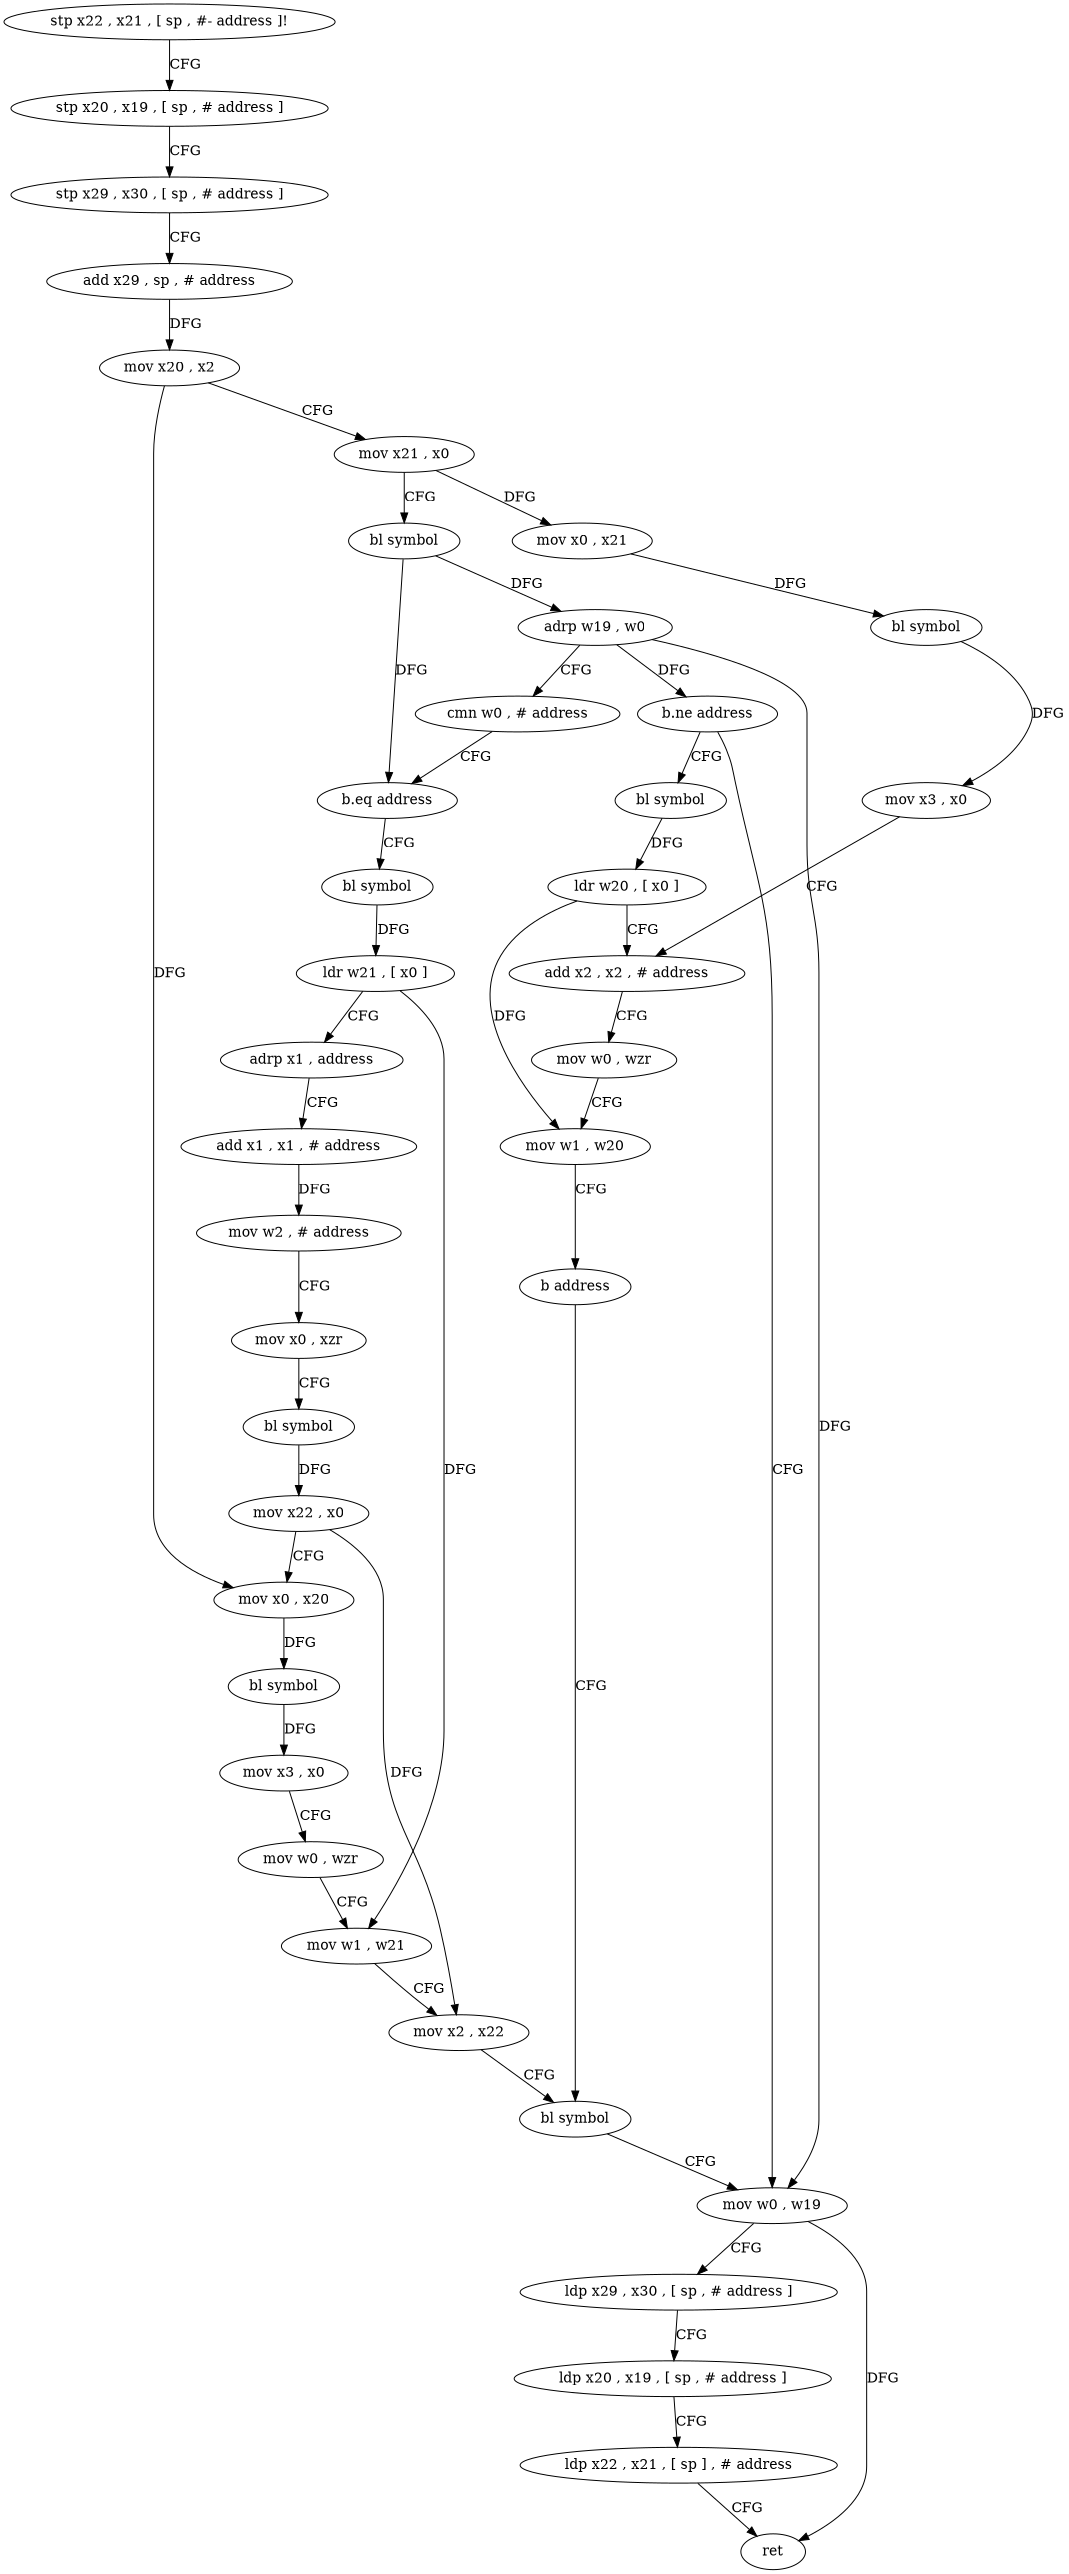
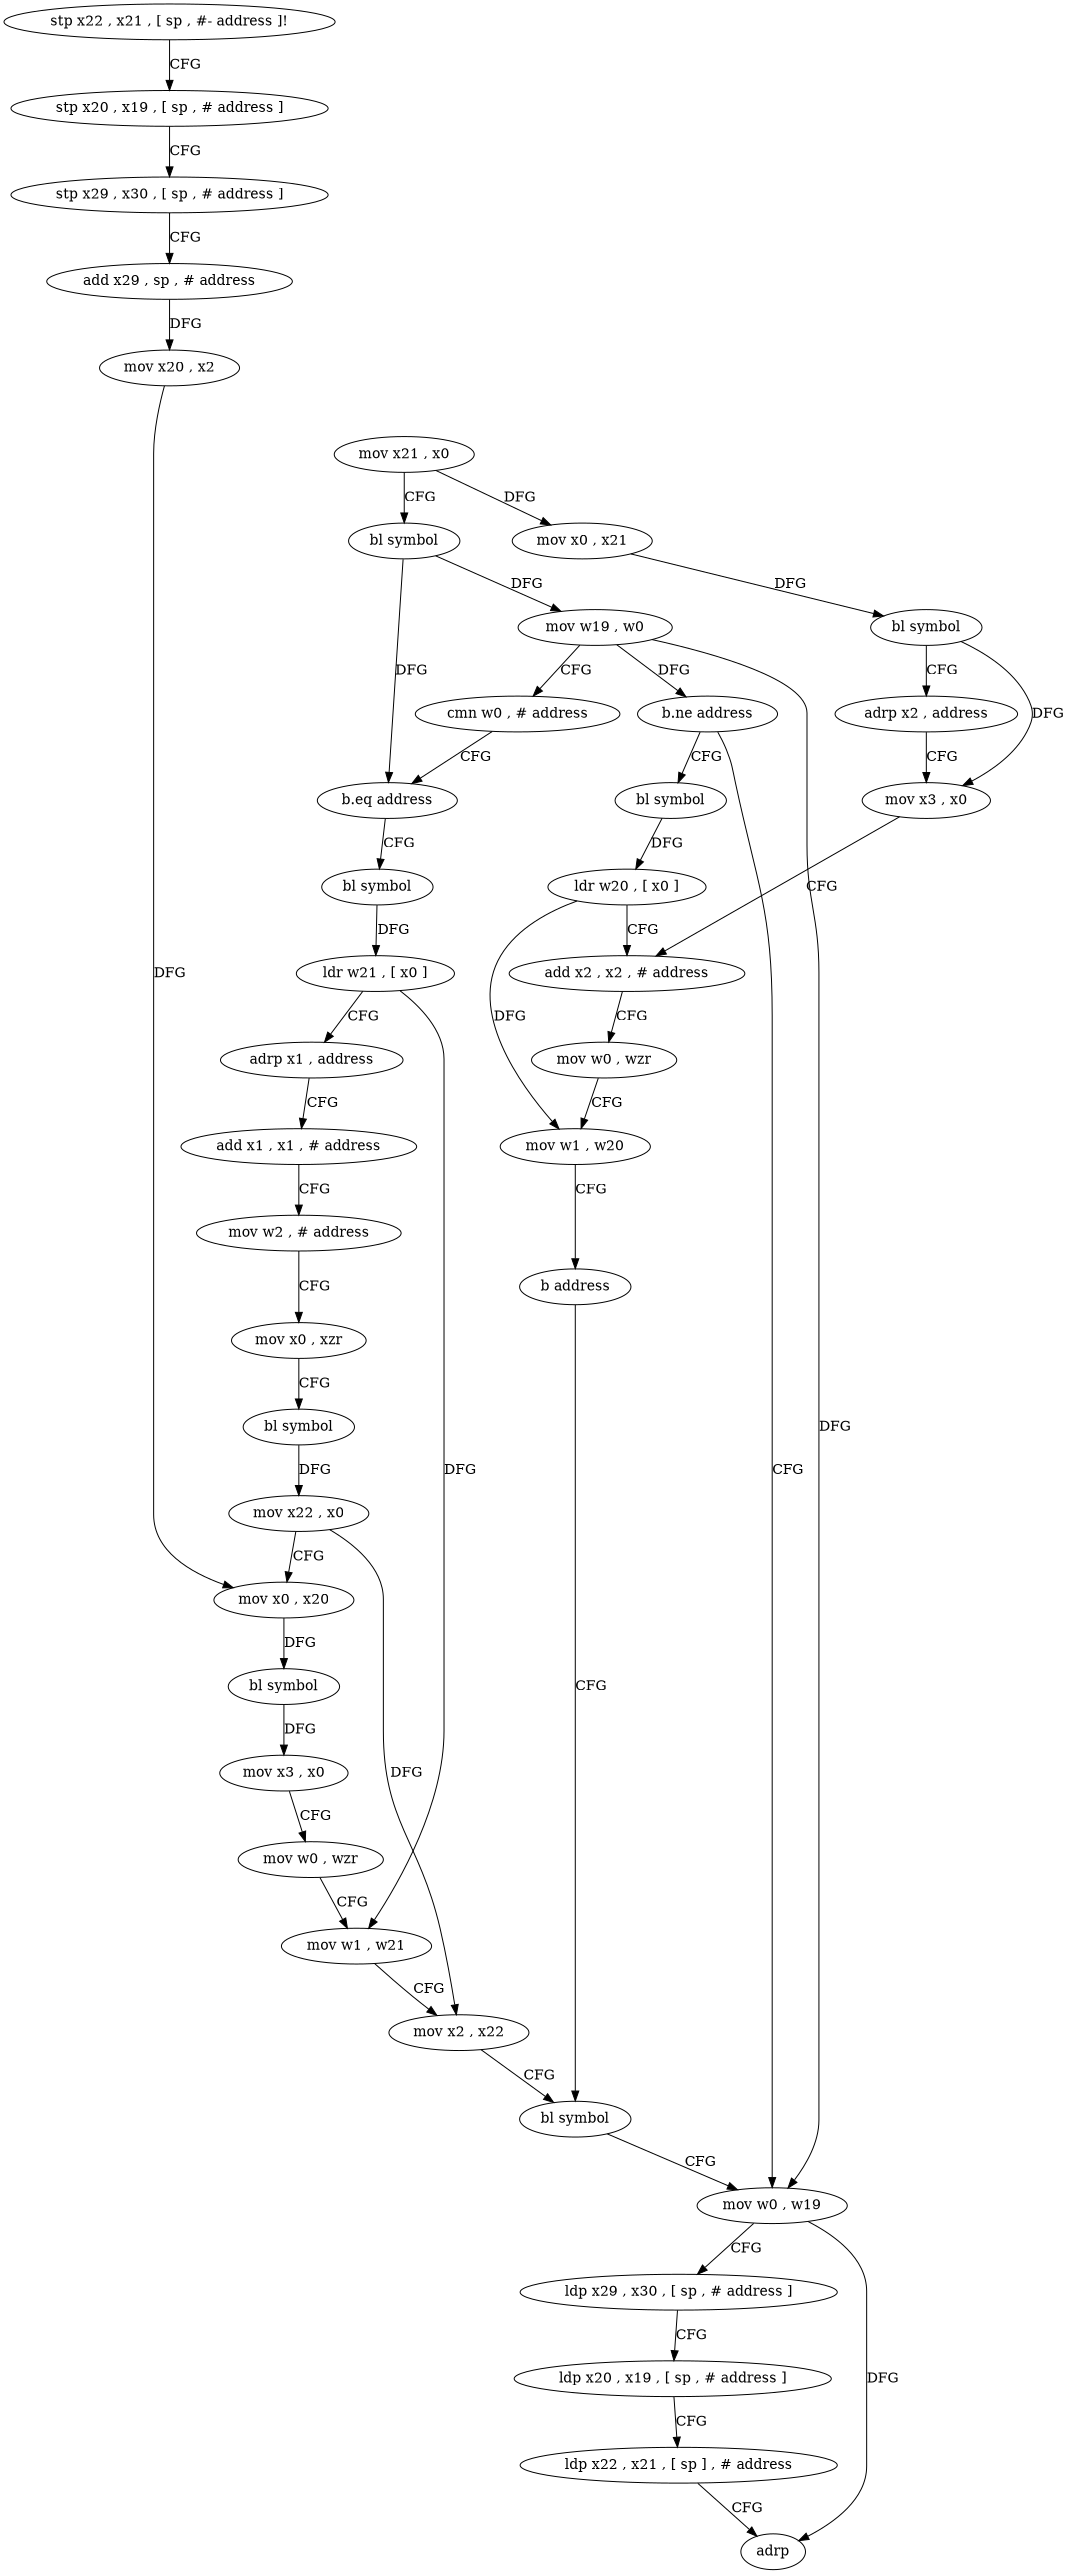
(282, 409) -> none
(595, 627) -> (595, 627)
none -> (926, 714)
(315, 1190) -> (315, 1190)
(773, 2552) -> (773, 2552)
